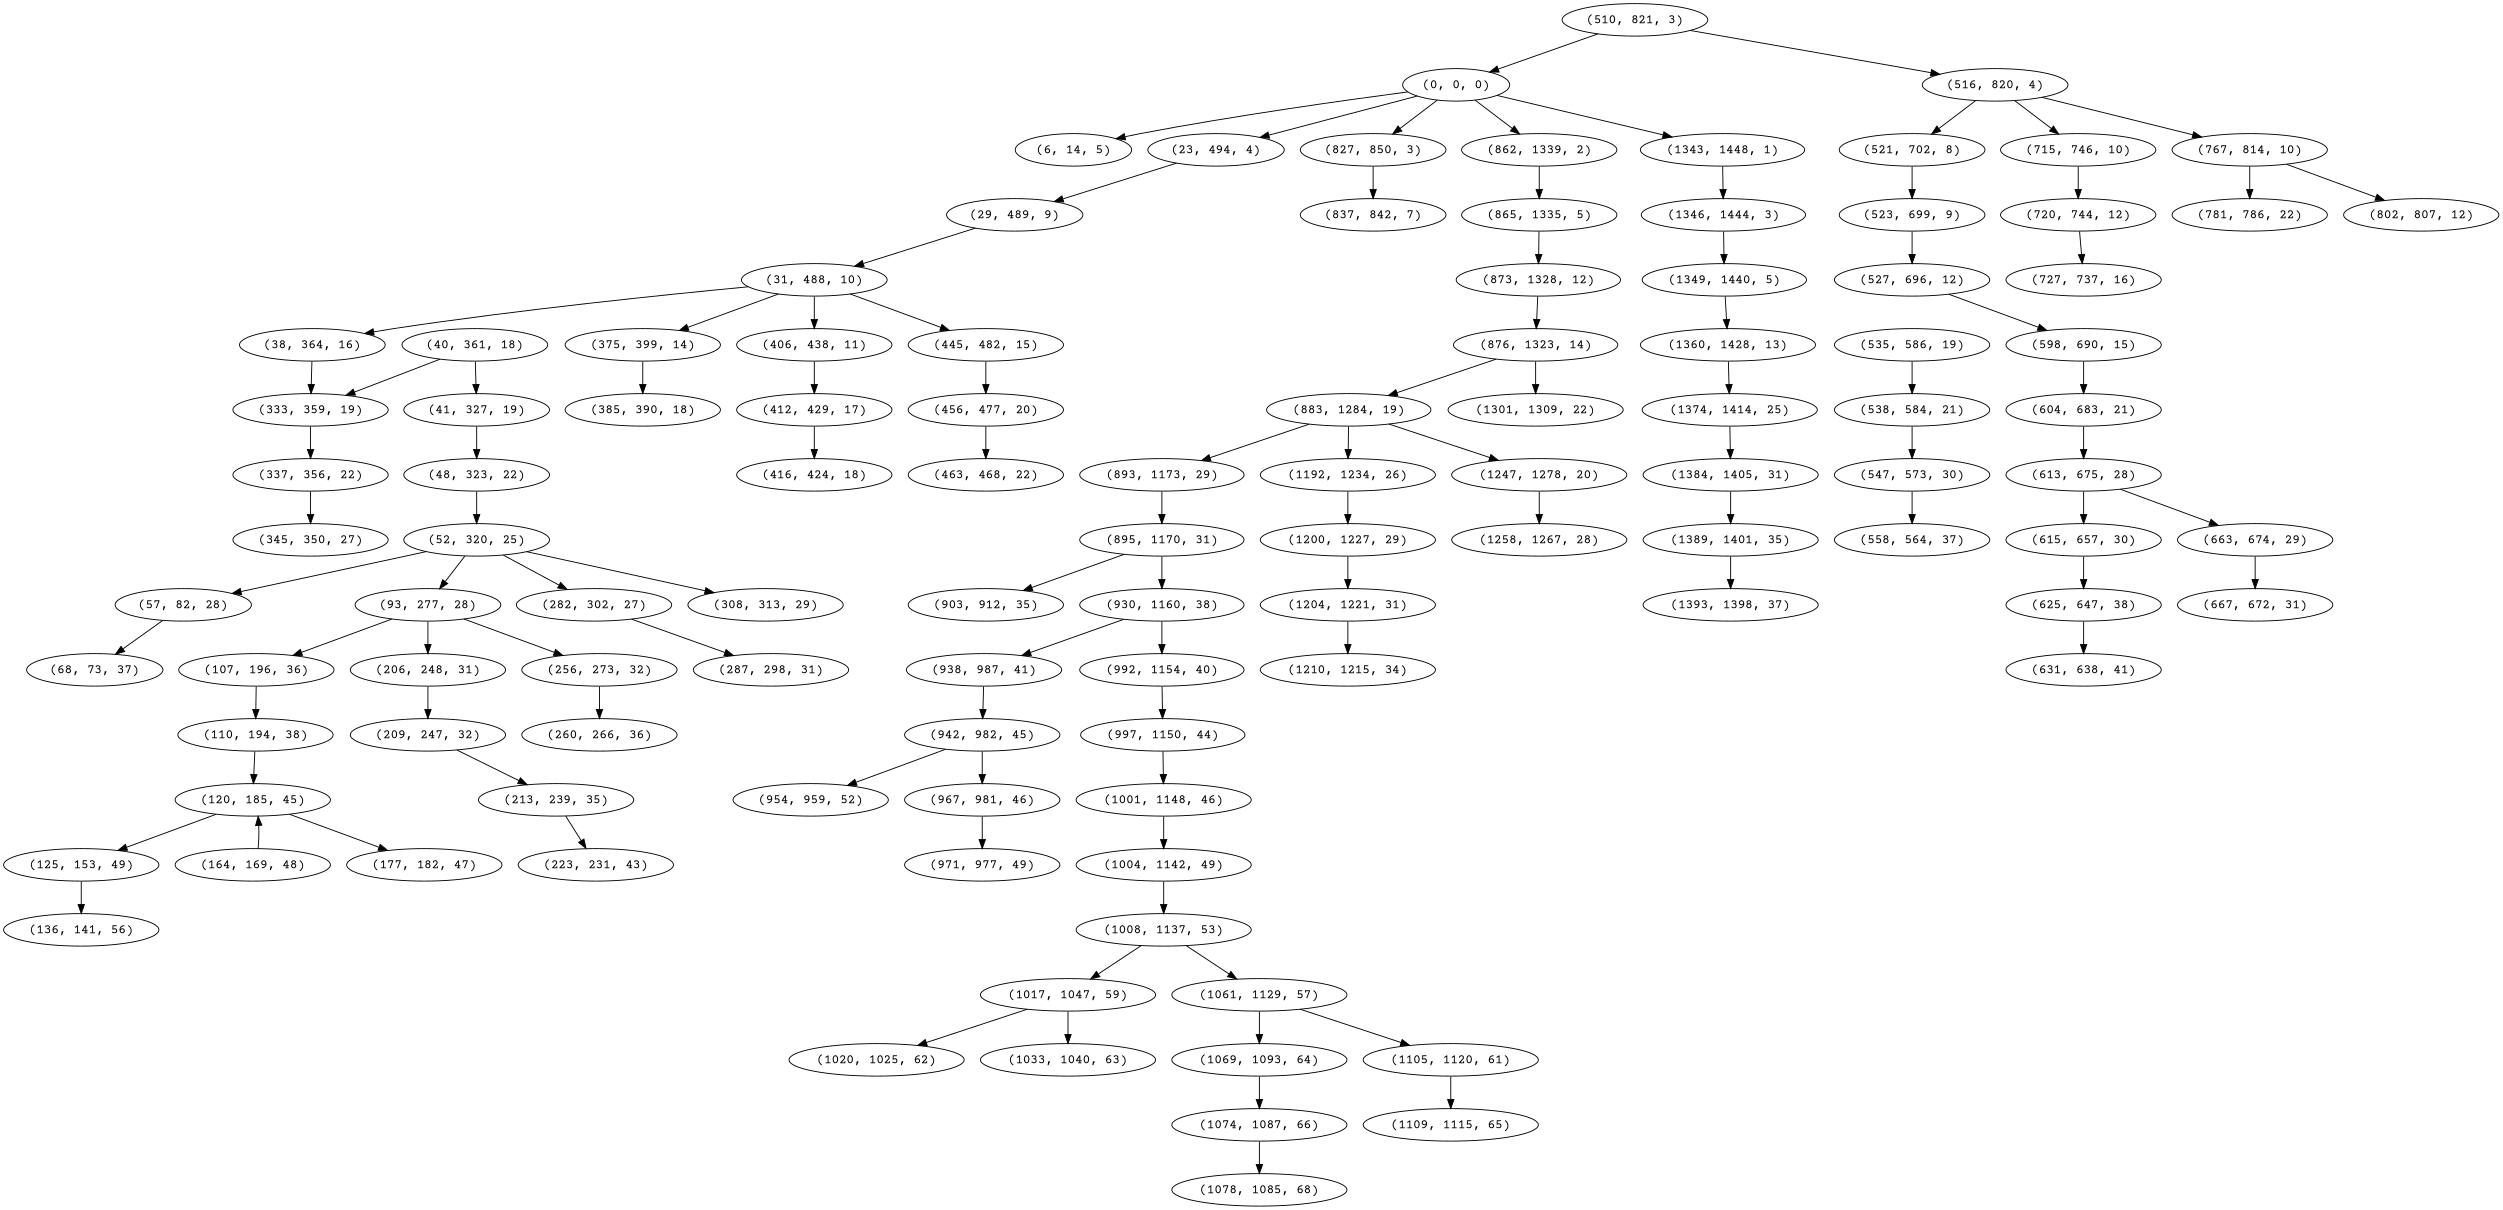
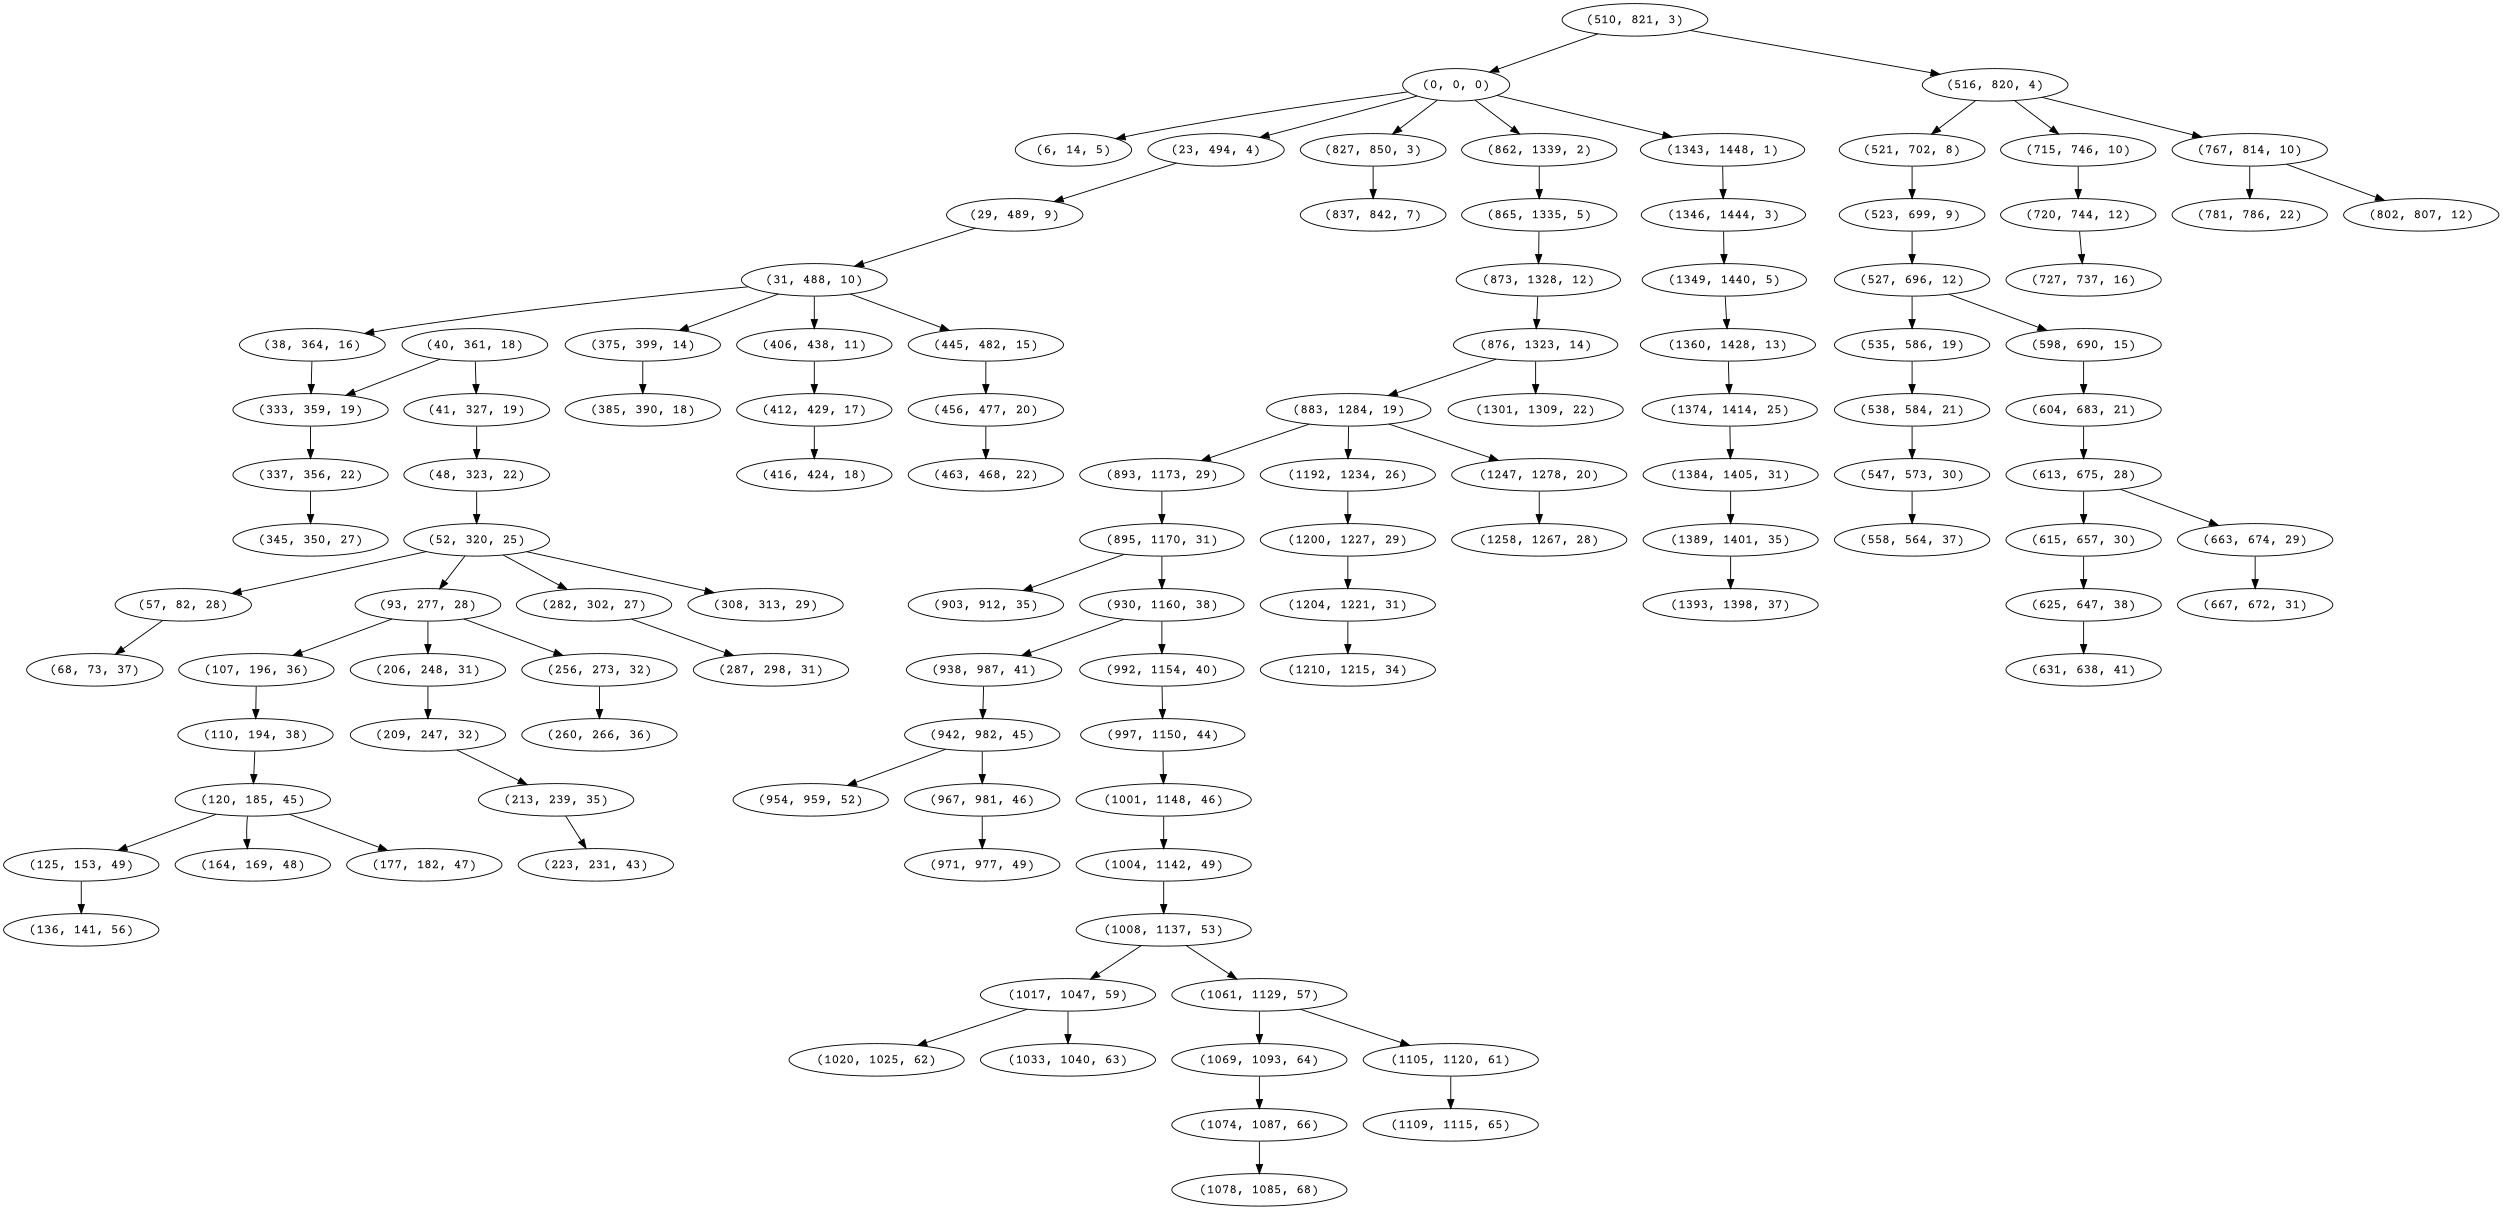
none -> (1912, 308)
(259, 837) -> (247, 828)
